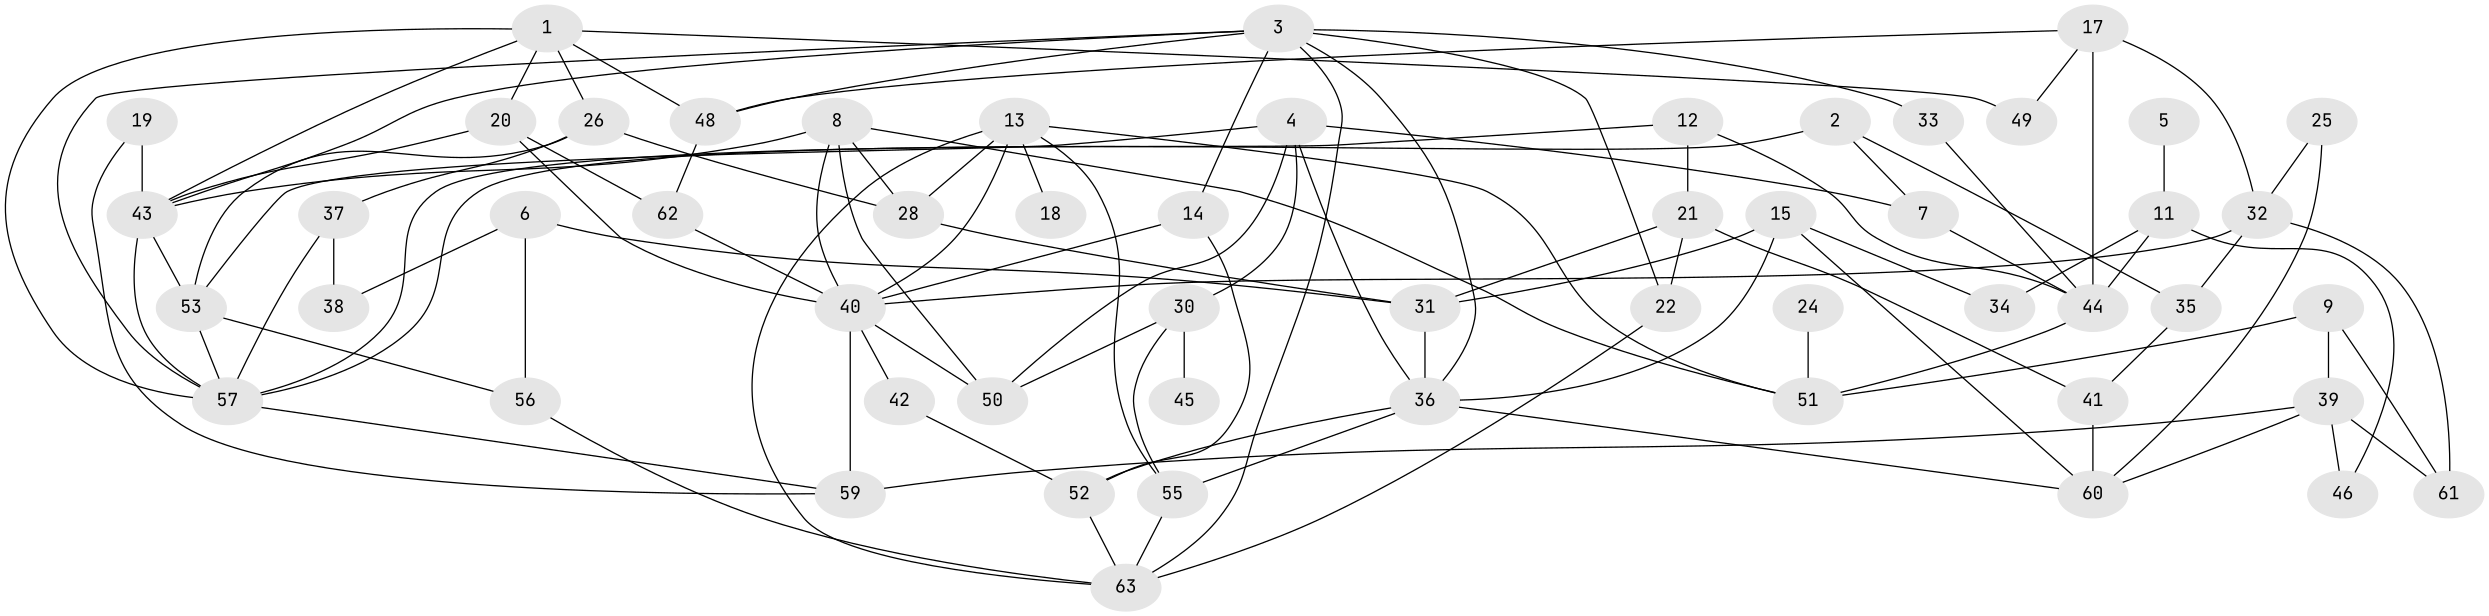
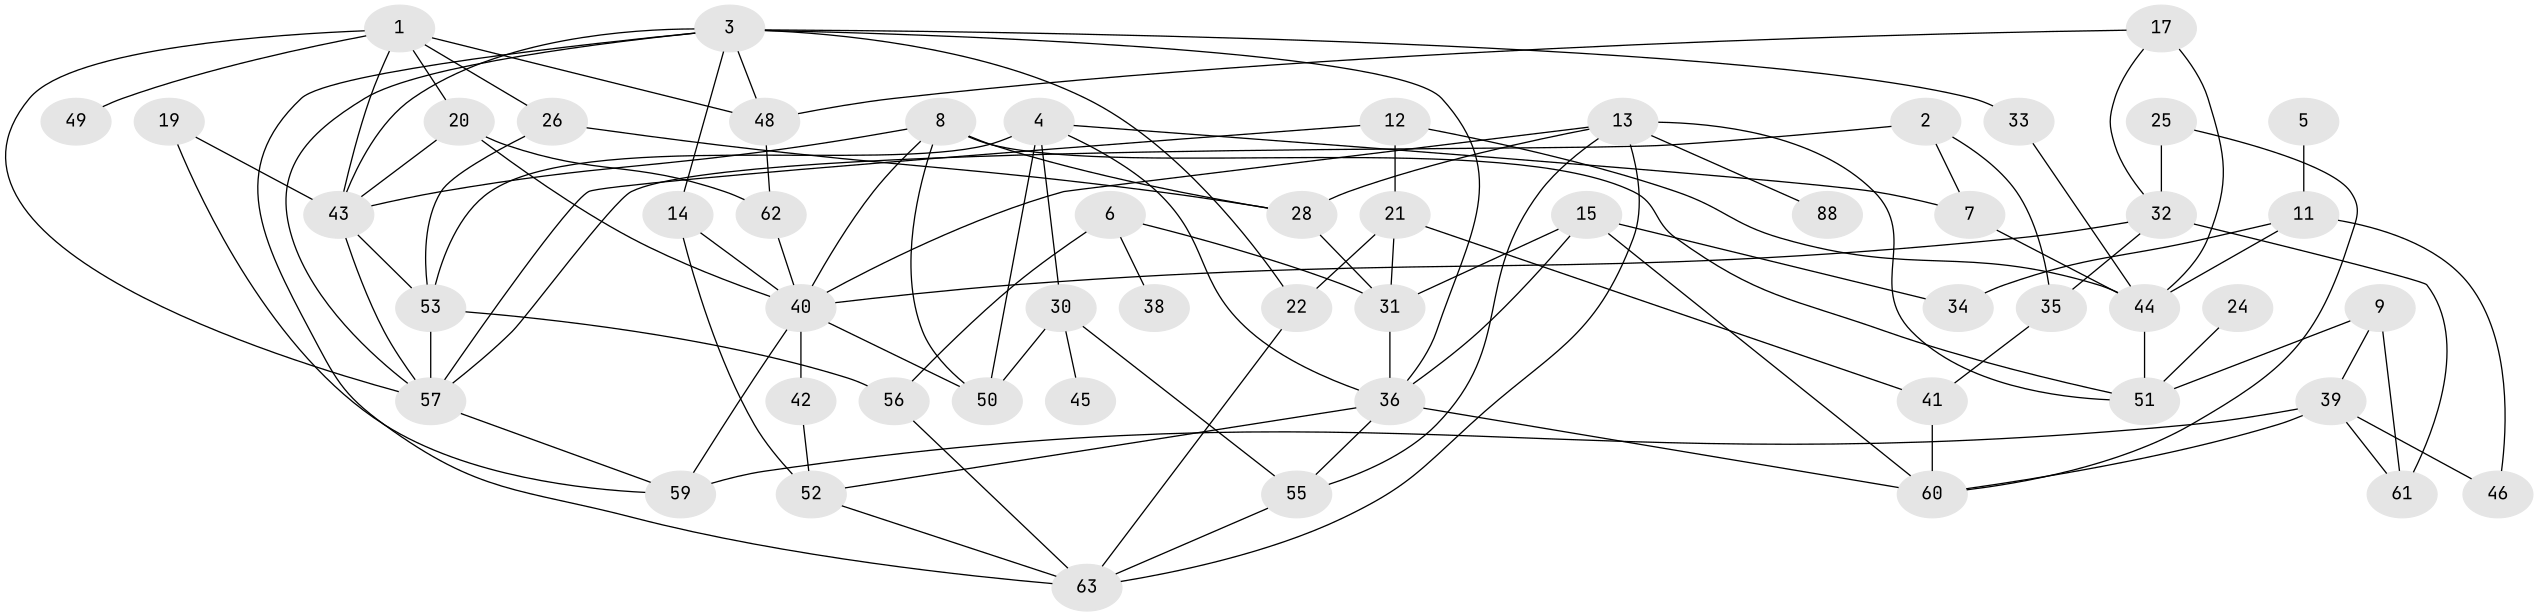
(2057, 75) -> none
(334, 215) -> none
(1051, 215) -> (1827, 215)
